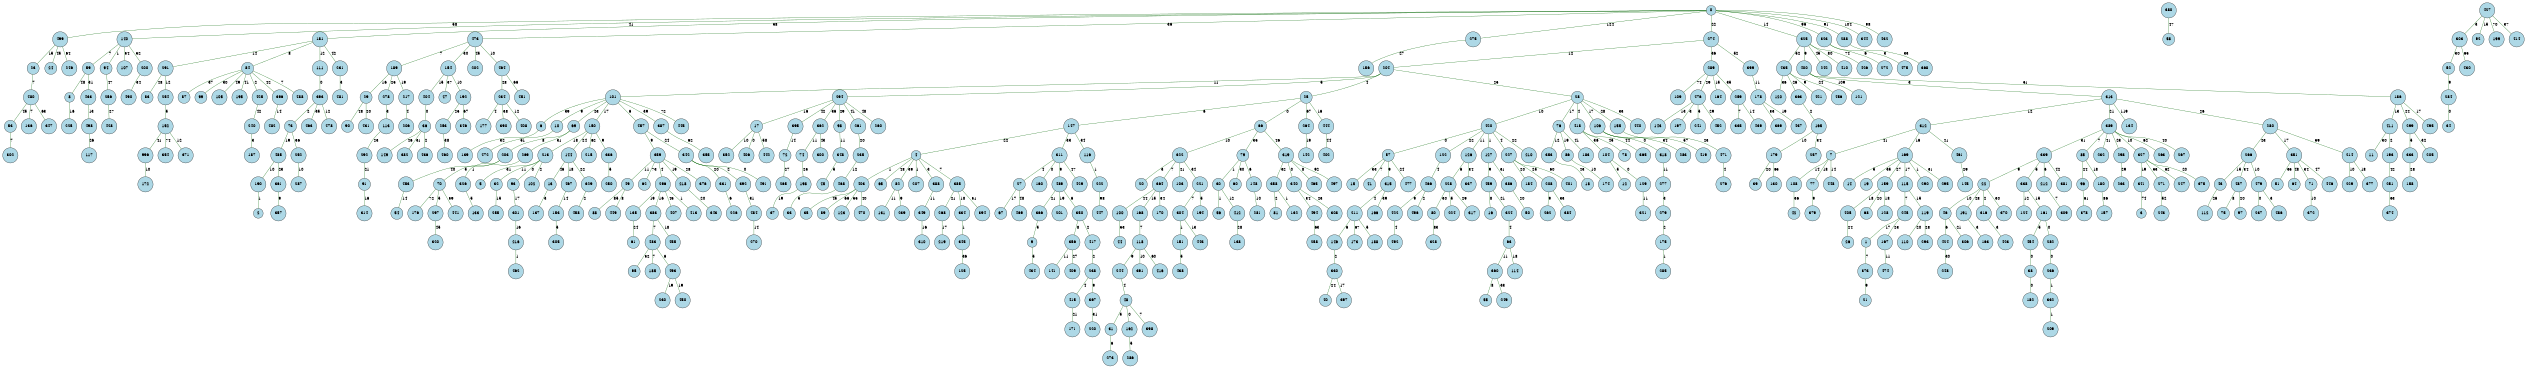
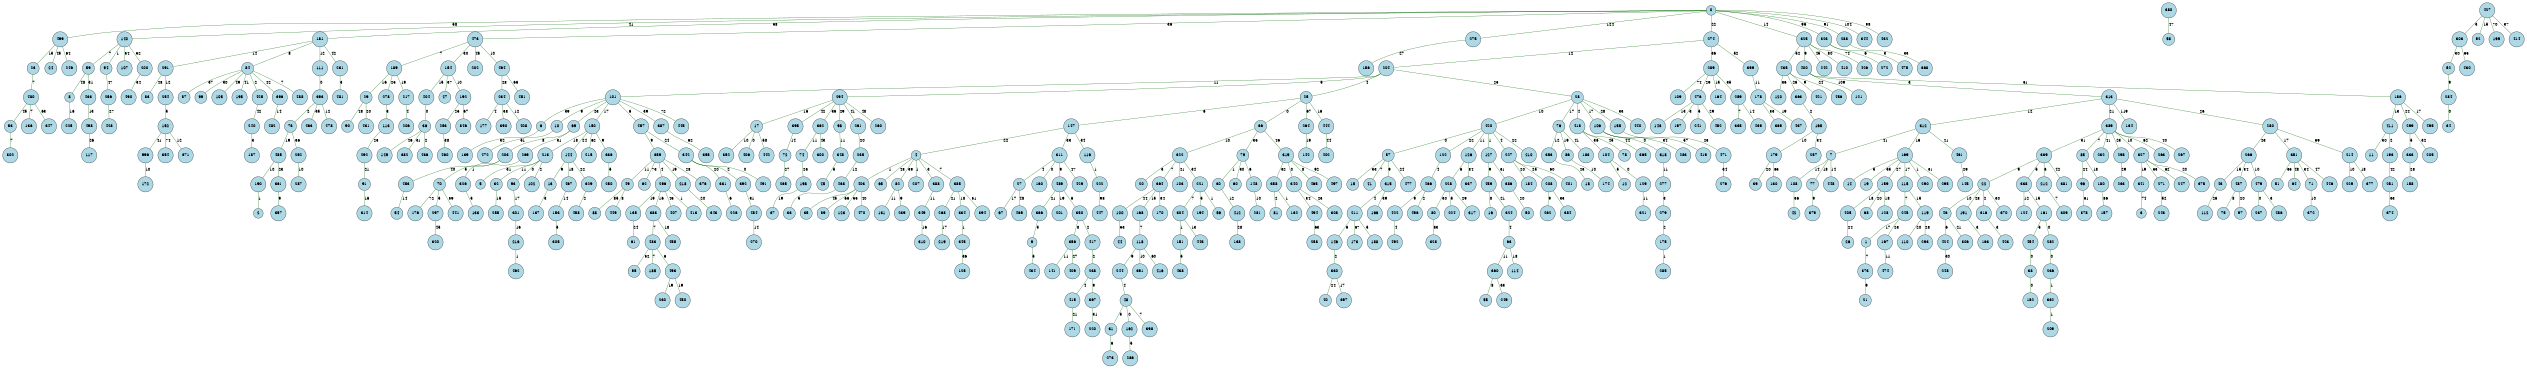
(562, 170) -> (562, 170)
(1725, 170) -> (1725, 170)
(1219, 199) -> (1210, 200)
